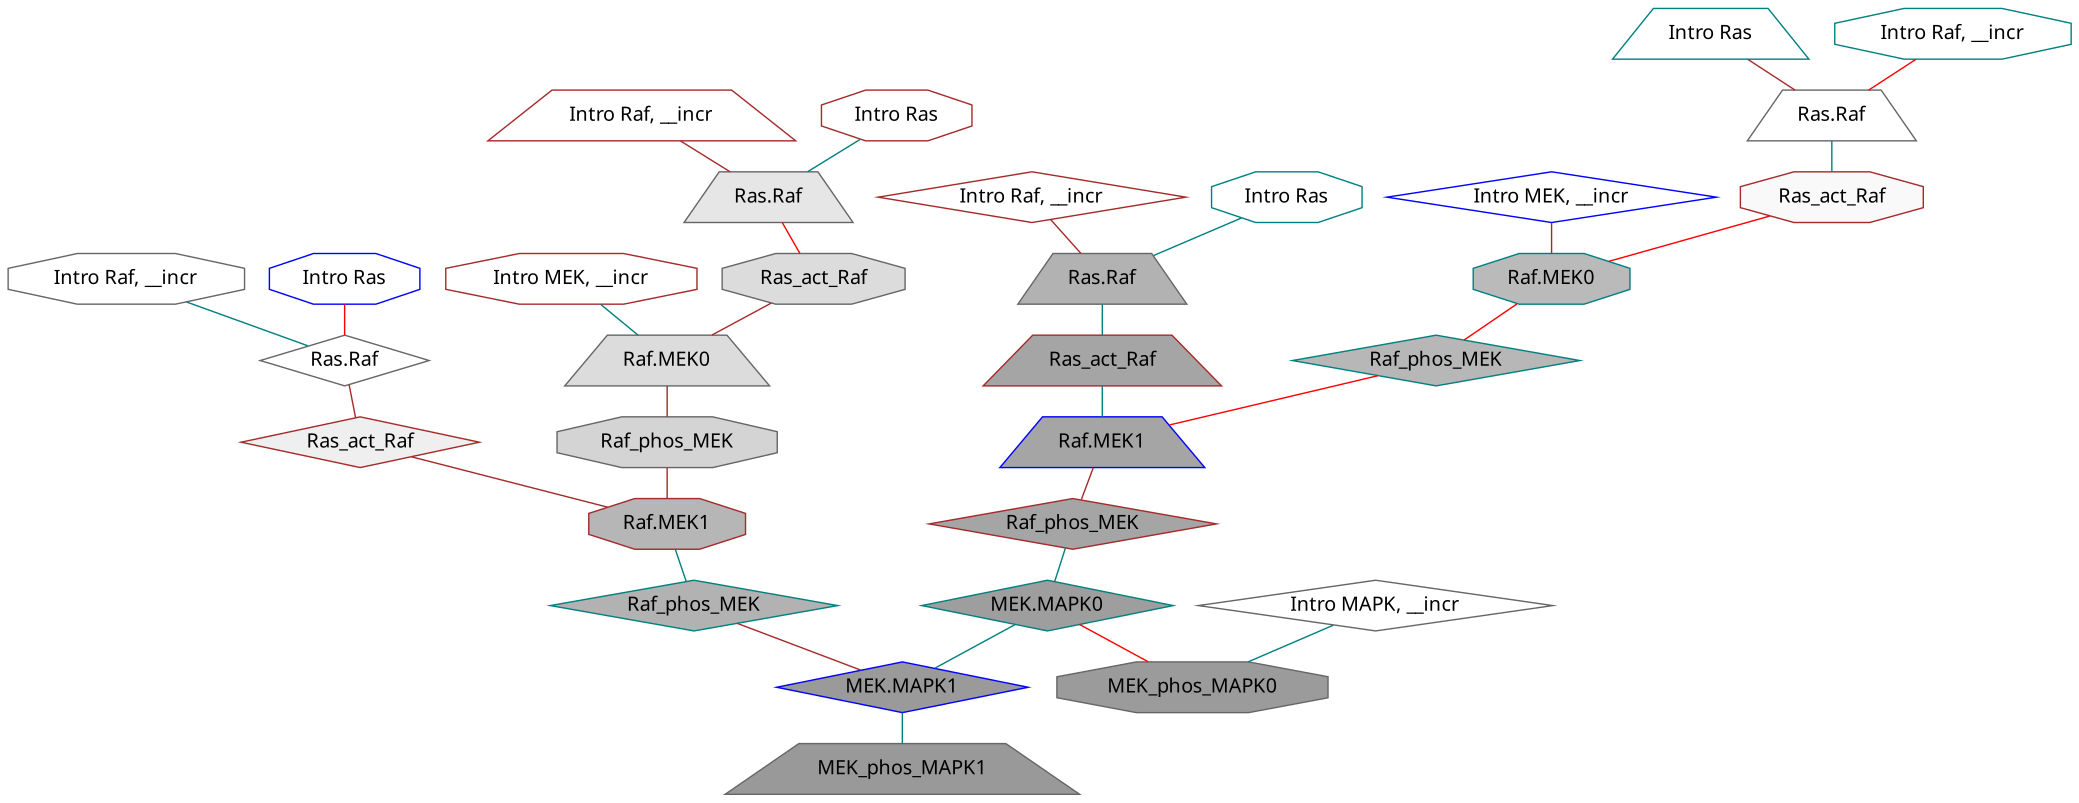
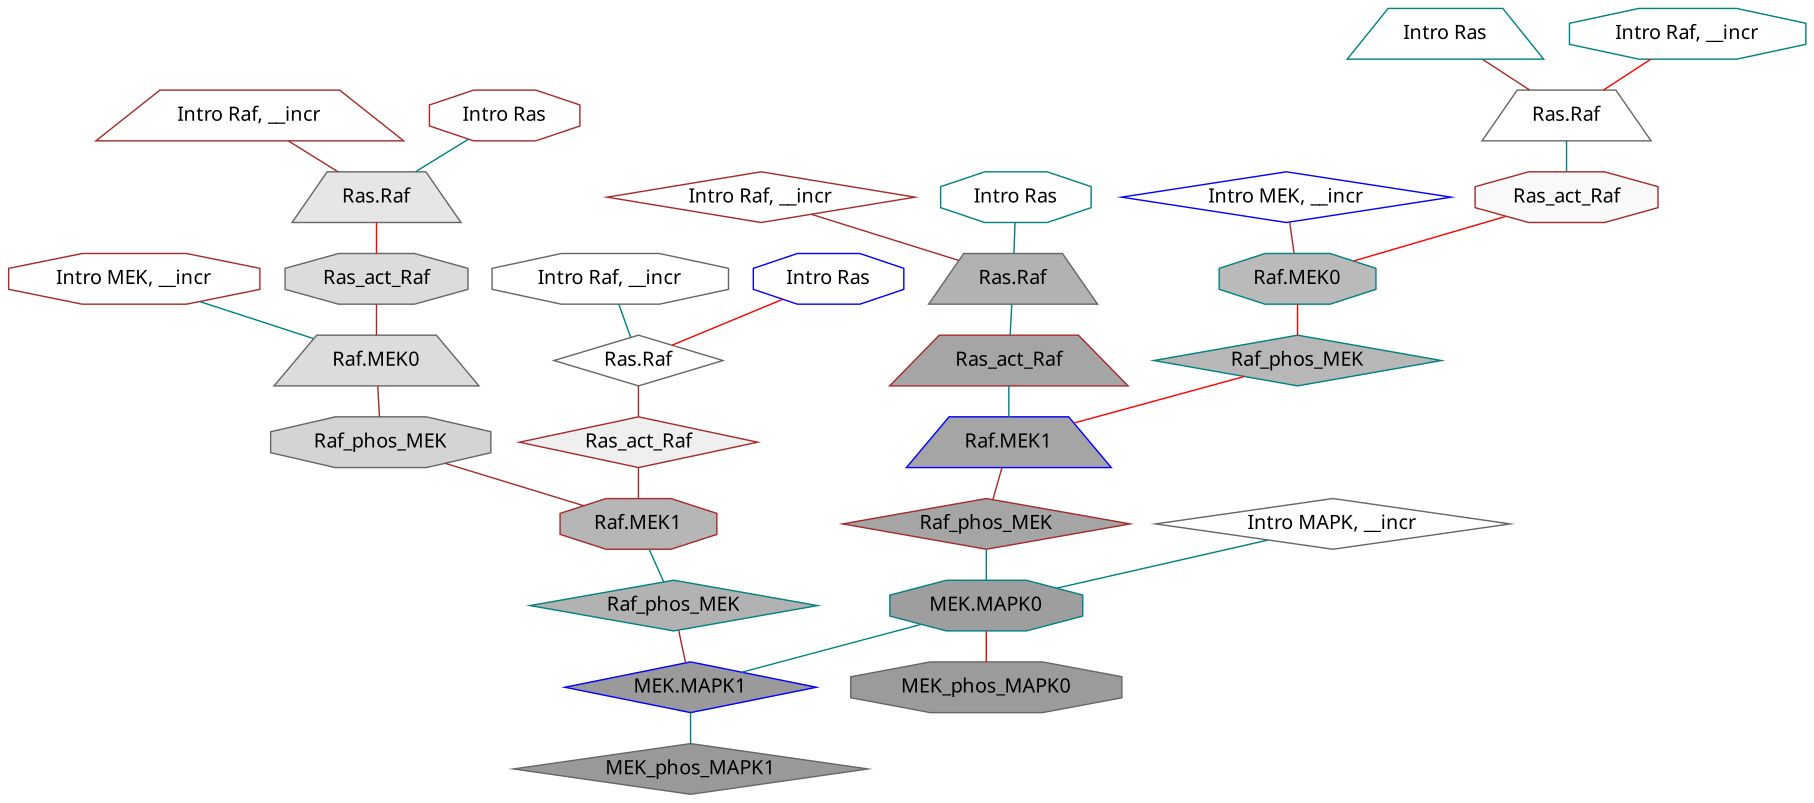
(1047, 606) -> (986, 606)
(1291, 643) -> (1162, 564)
(902, 769) -> (691, 769)
